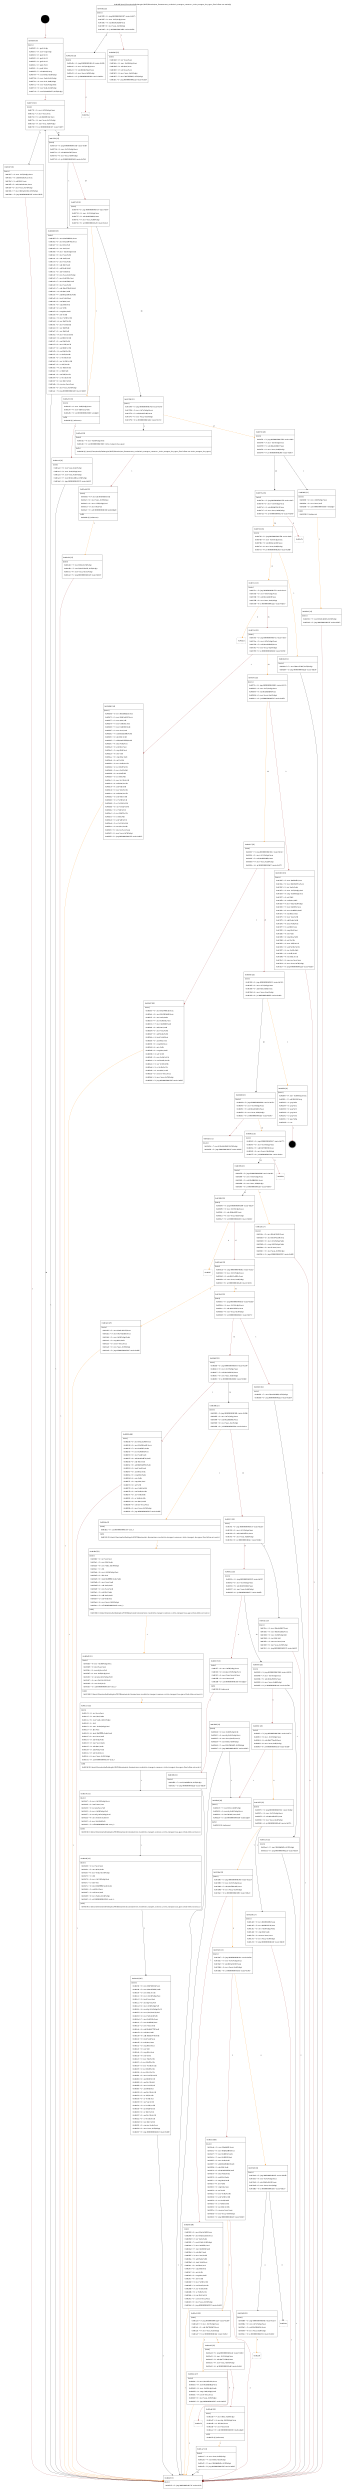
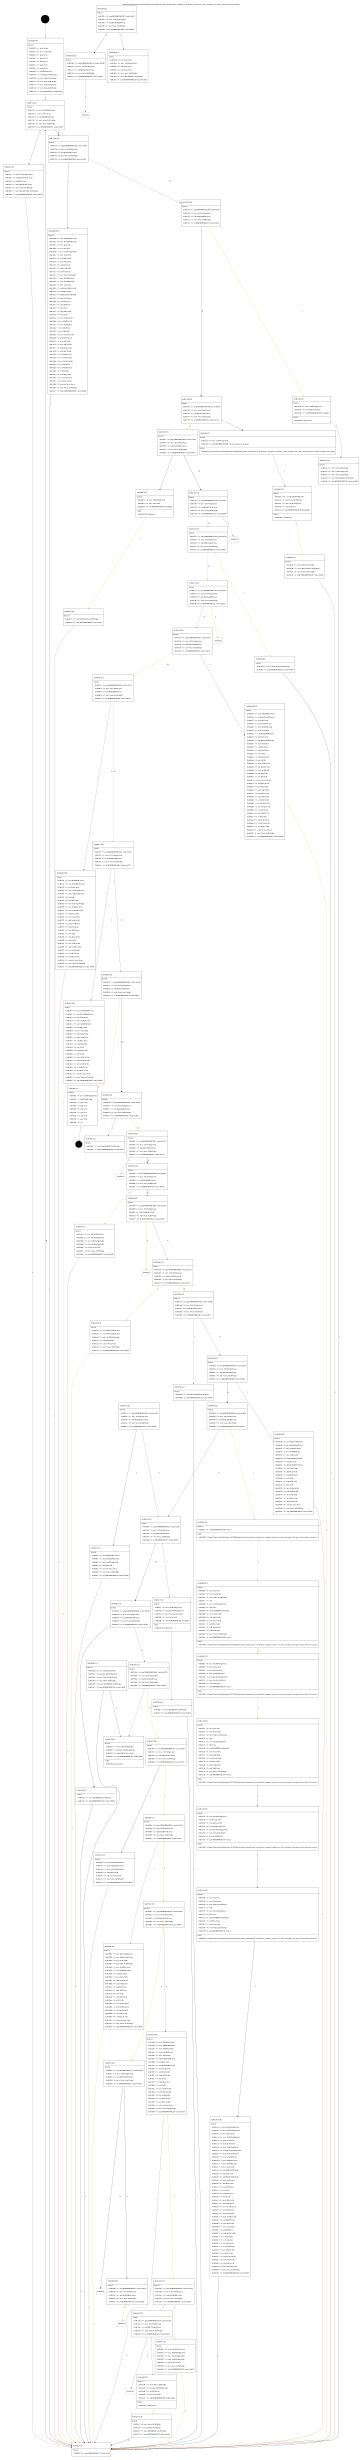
(236, 1472) -> (194, 1472)
